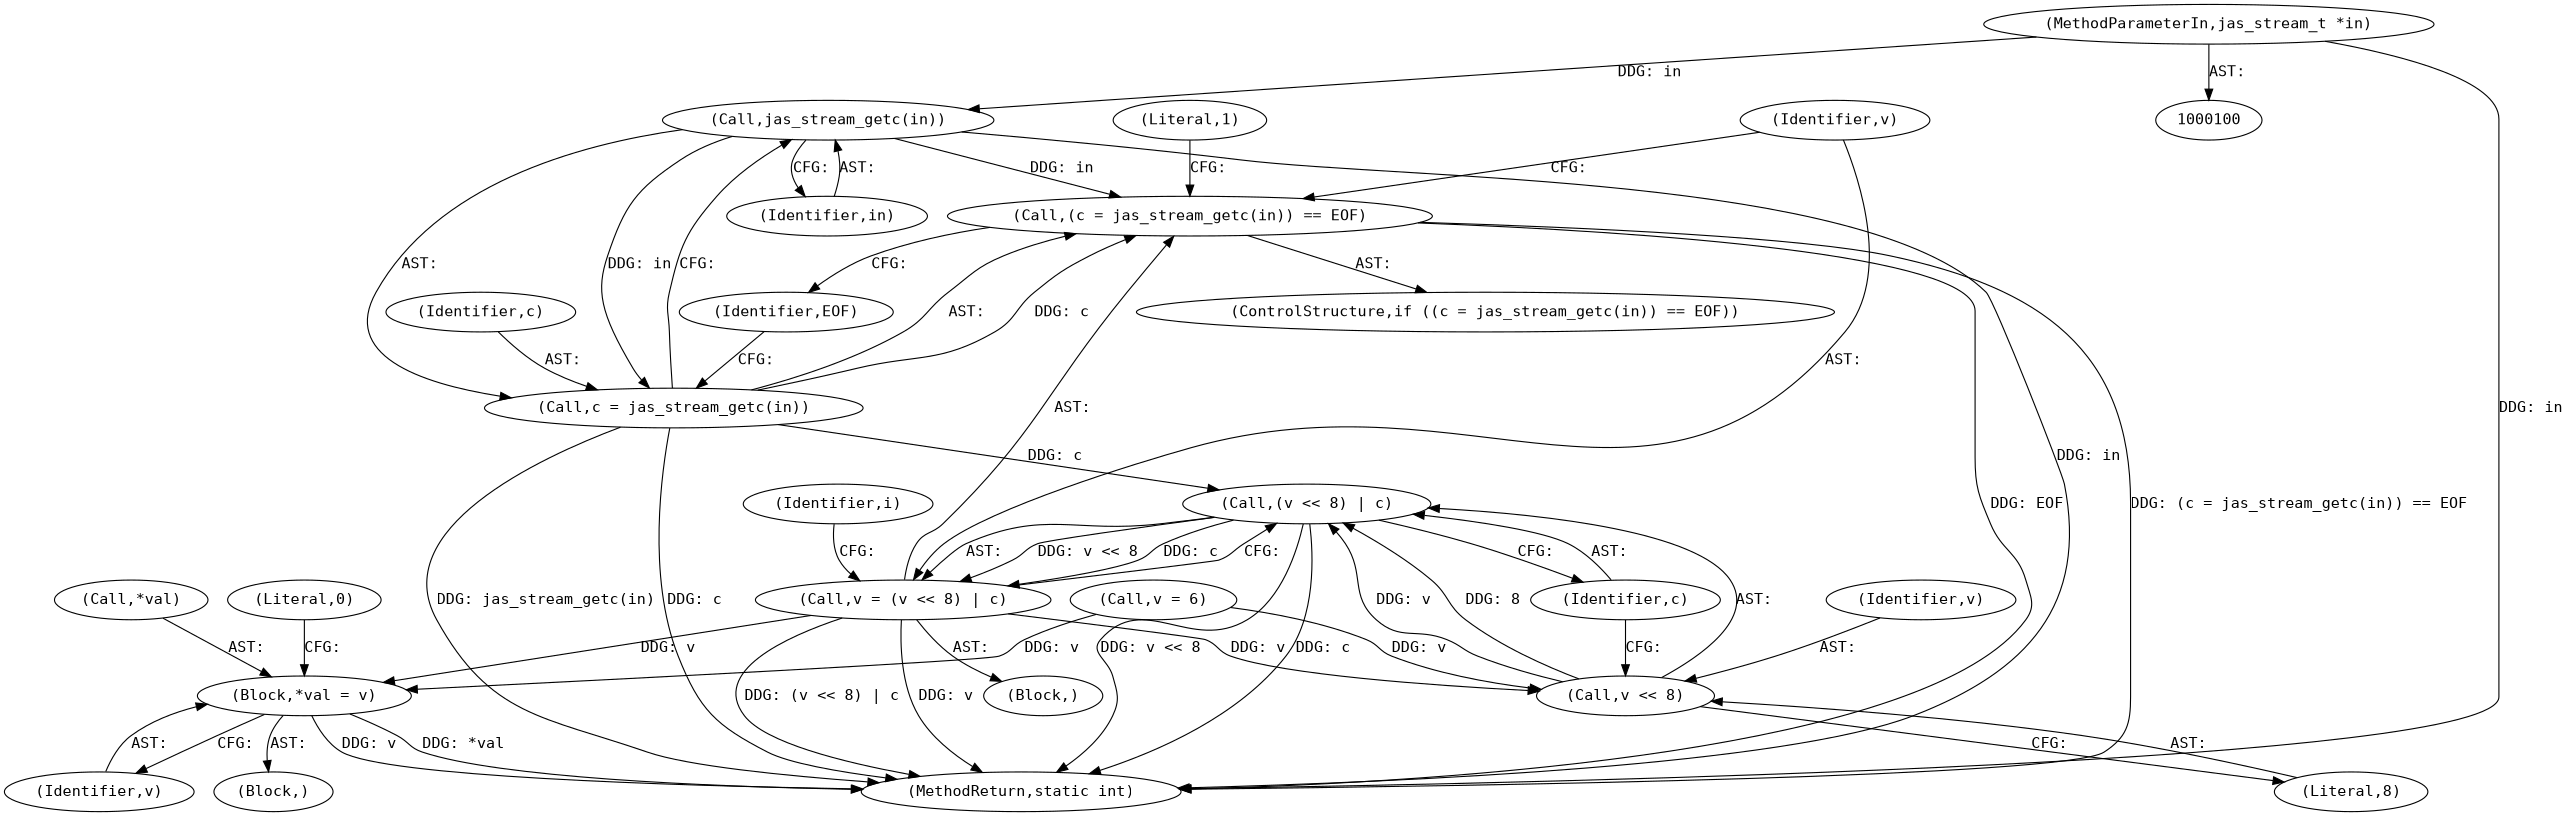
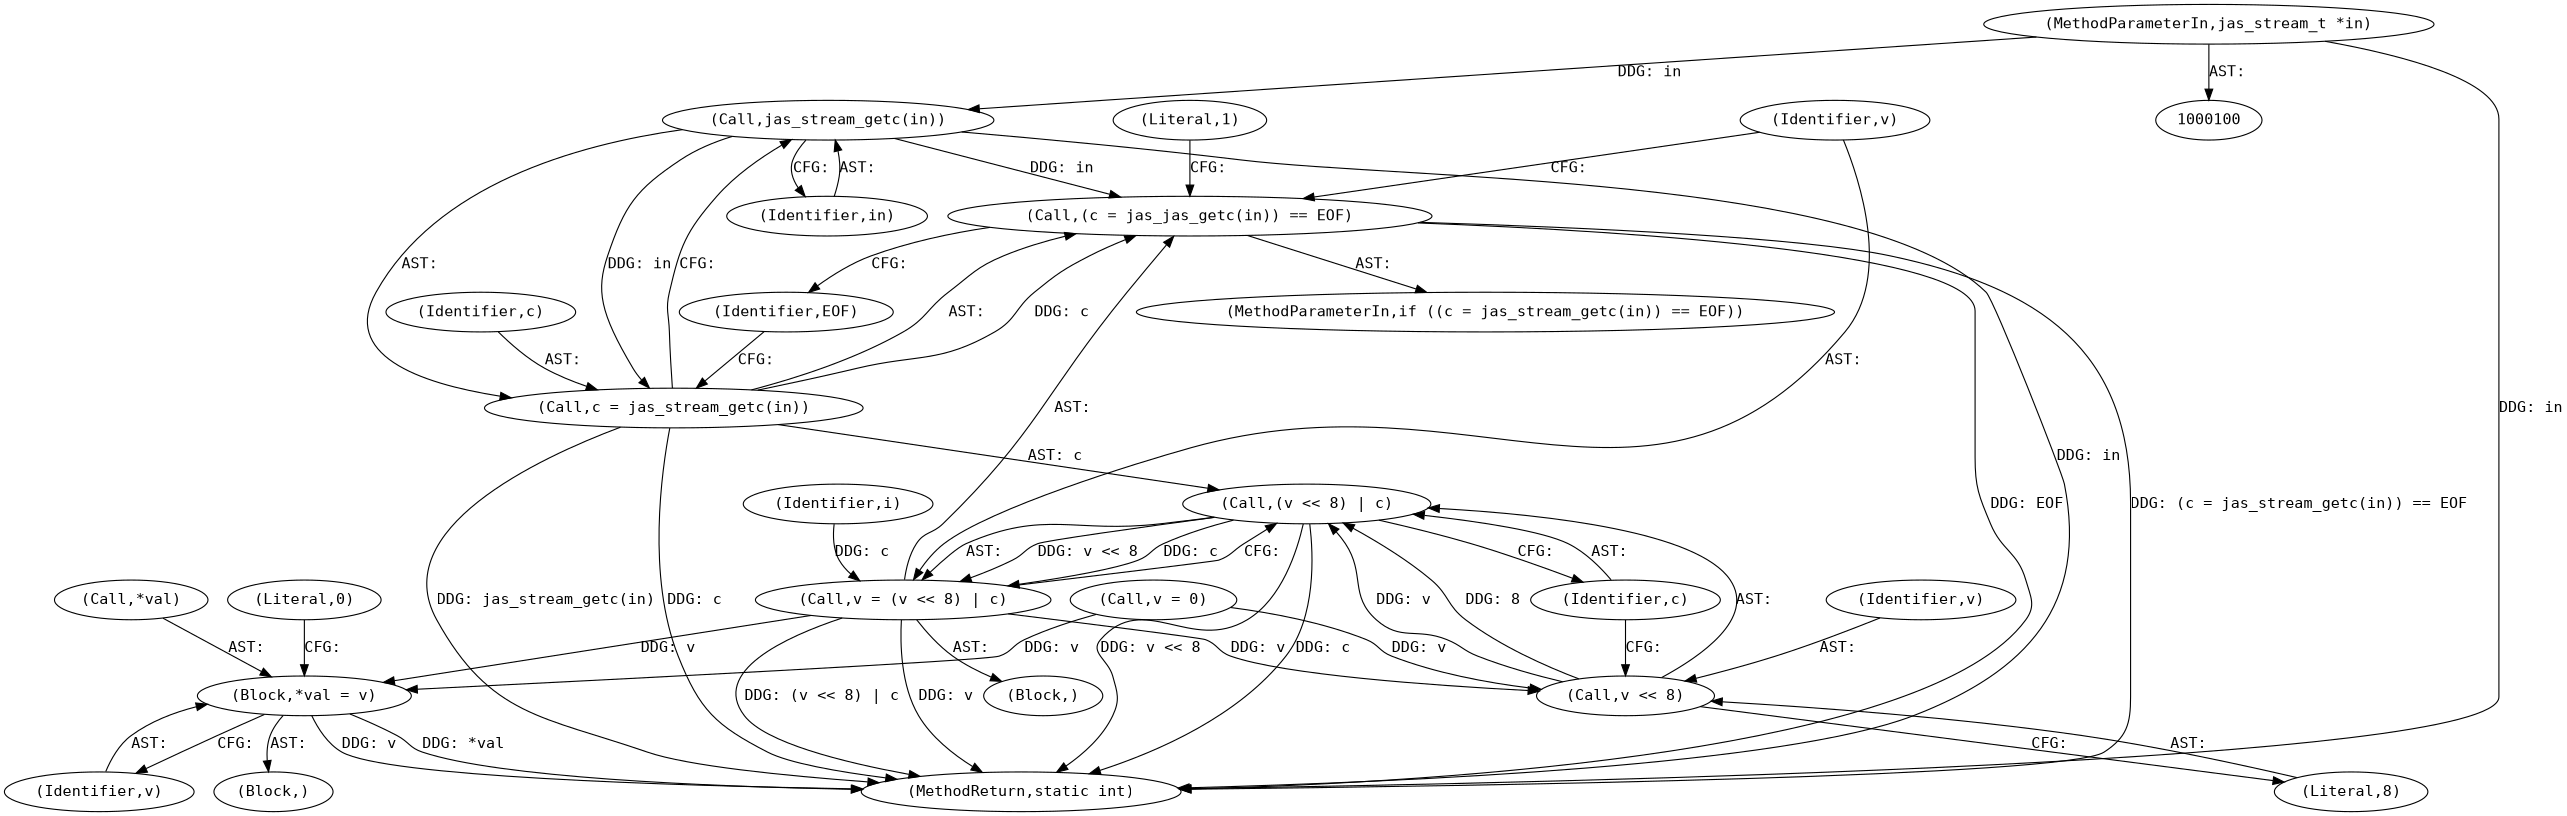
(1190, 216) -> (1190, 216)
(1485, 312) -> (1485, 312)
(1055, 456) -> (1055, 456)
(862, 552) -> (862, 552)
(1154, 600) -> (1154, 600)
